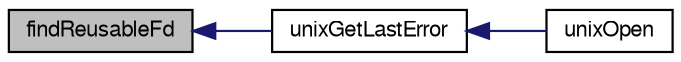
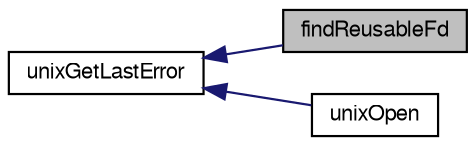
(244, 31) -> (254, 50)
